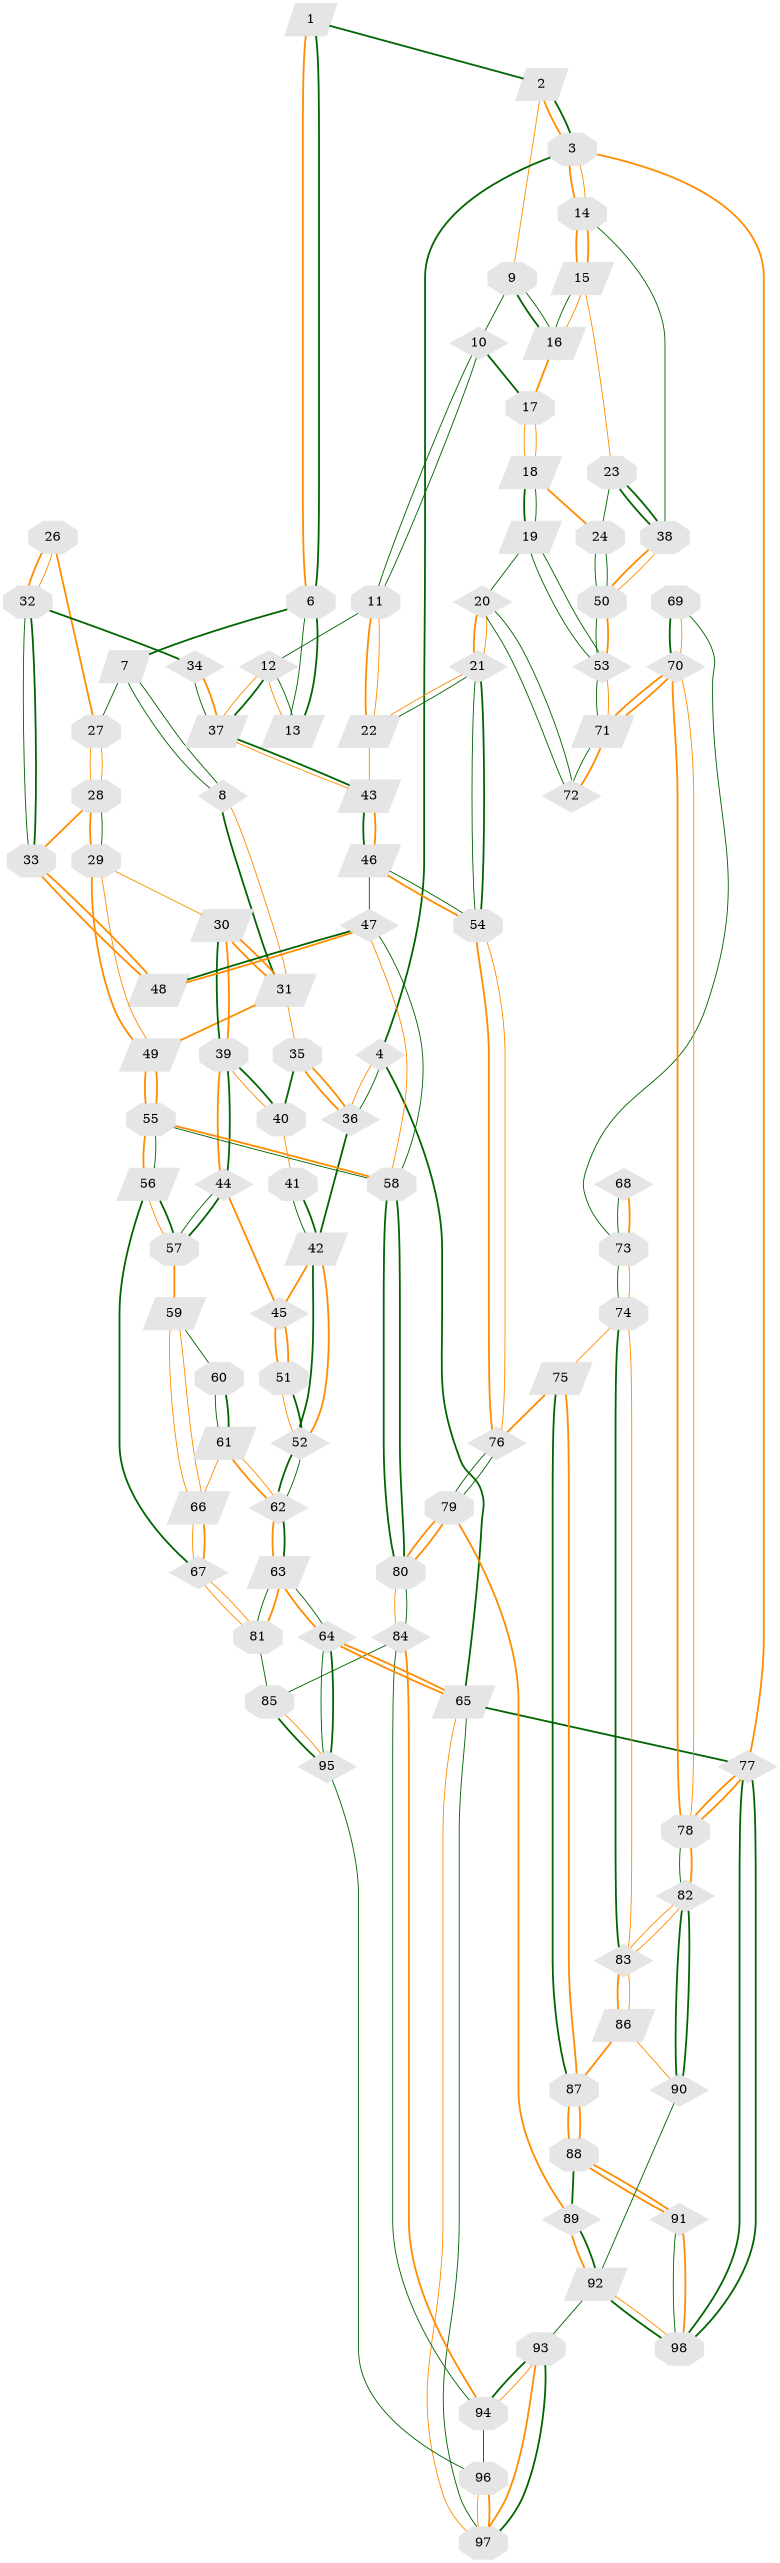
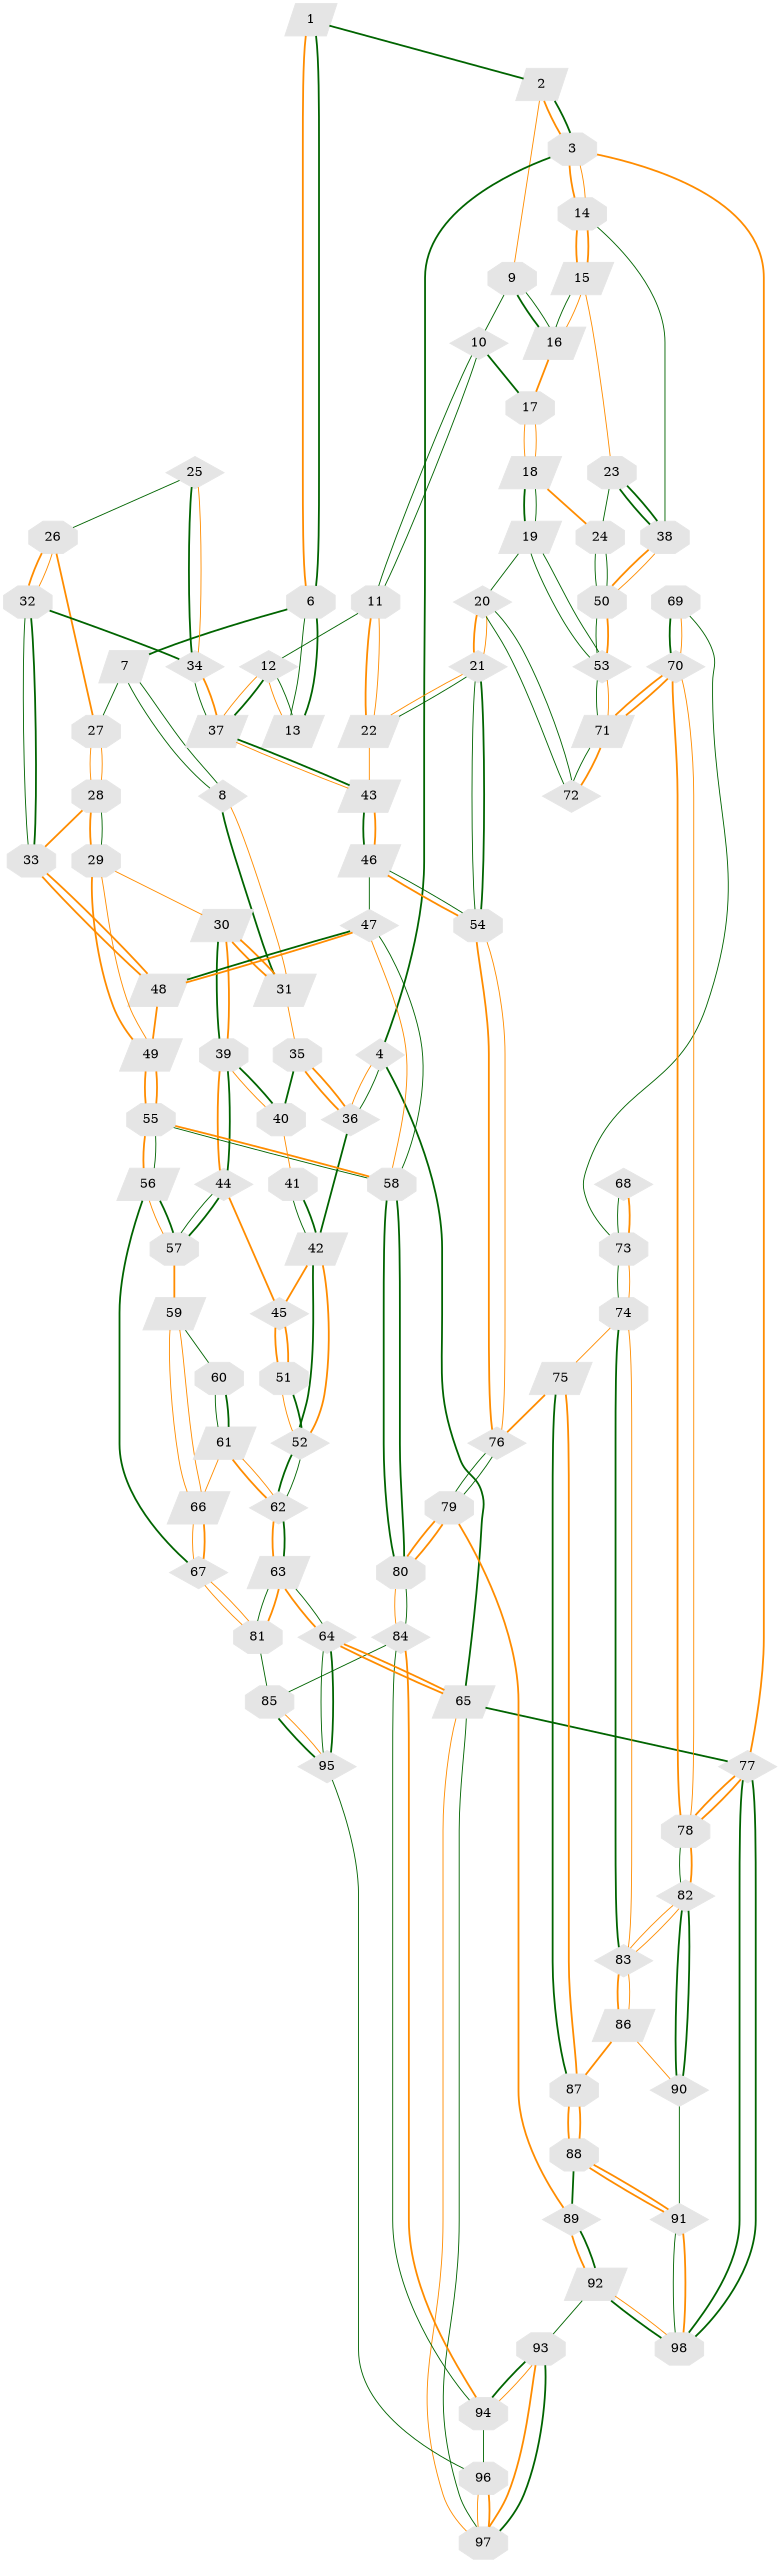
none -> (195, 473)
(212, 1025) -> (155, 1023)
(640, 2182) -> (679, 2155)
